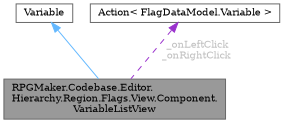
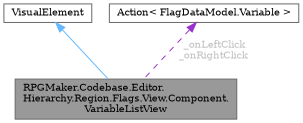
(44, 13) -> (48, 13)
